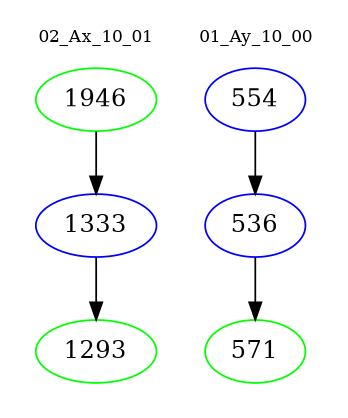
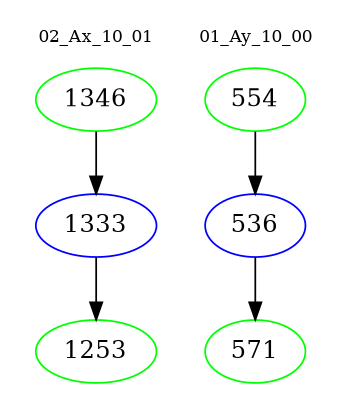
(96, 100) -> (96, 100)
(255, 100) -> (255, 100)
(96, 351) -> (96, 351)
